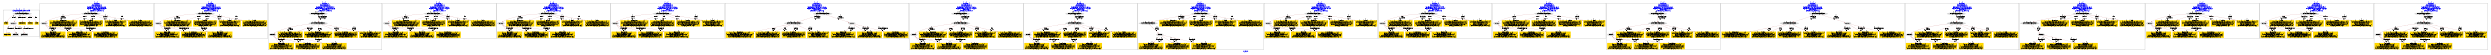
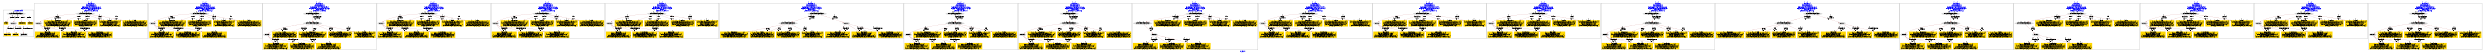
(21, 11) -> (18, 11)
(37, 23) -> none
(16, 35) -> (16, 35)
